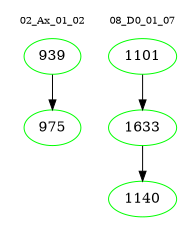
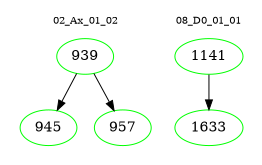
(143, 21) -> (209, 21)
(143, 56) -> (209, 56)
(52, 128) -> (49, 128)
none -> (123, 128)
(143, 199) -> none
